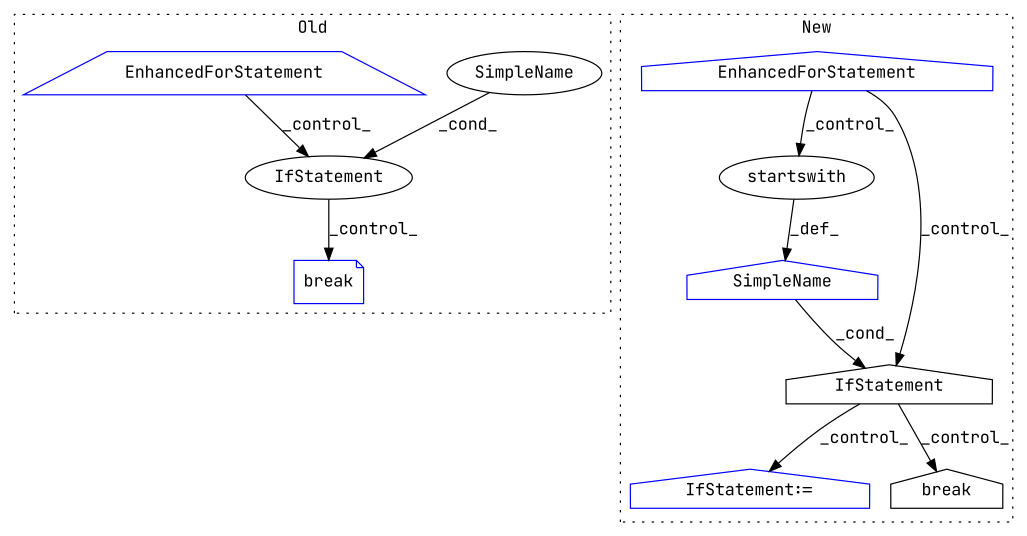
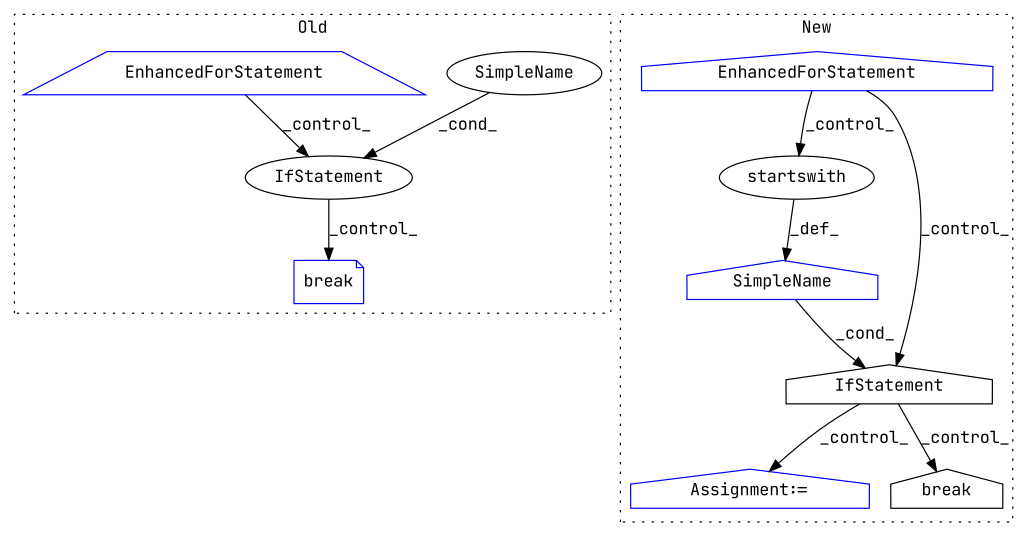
(750, 491) -> (750, 491)
